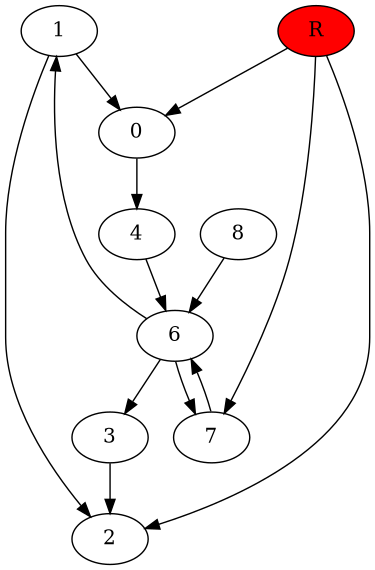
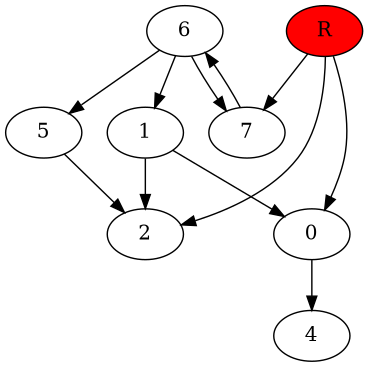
(238, 234) -> none
(153, 278) -> none
(110, 437) -> (44, 133)
